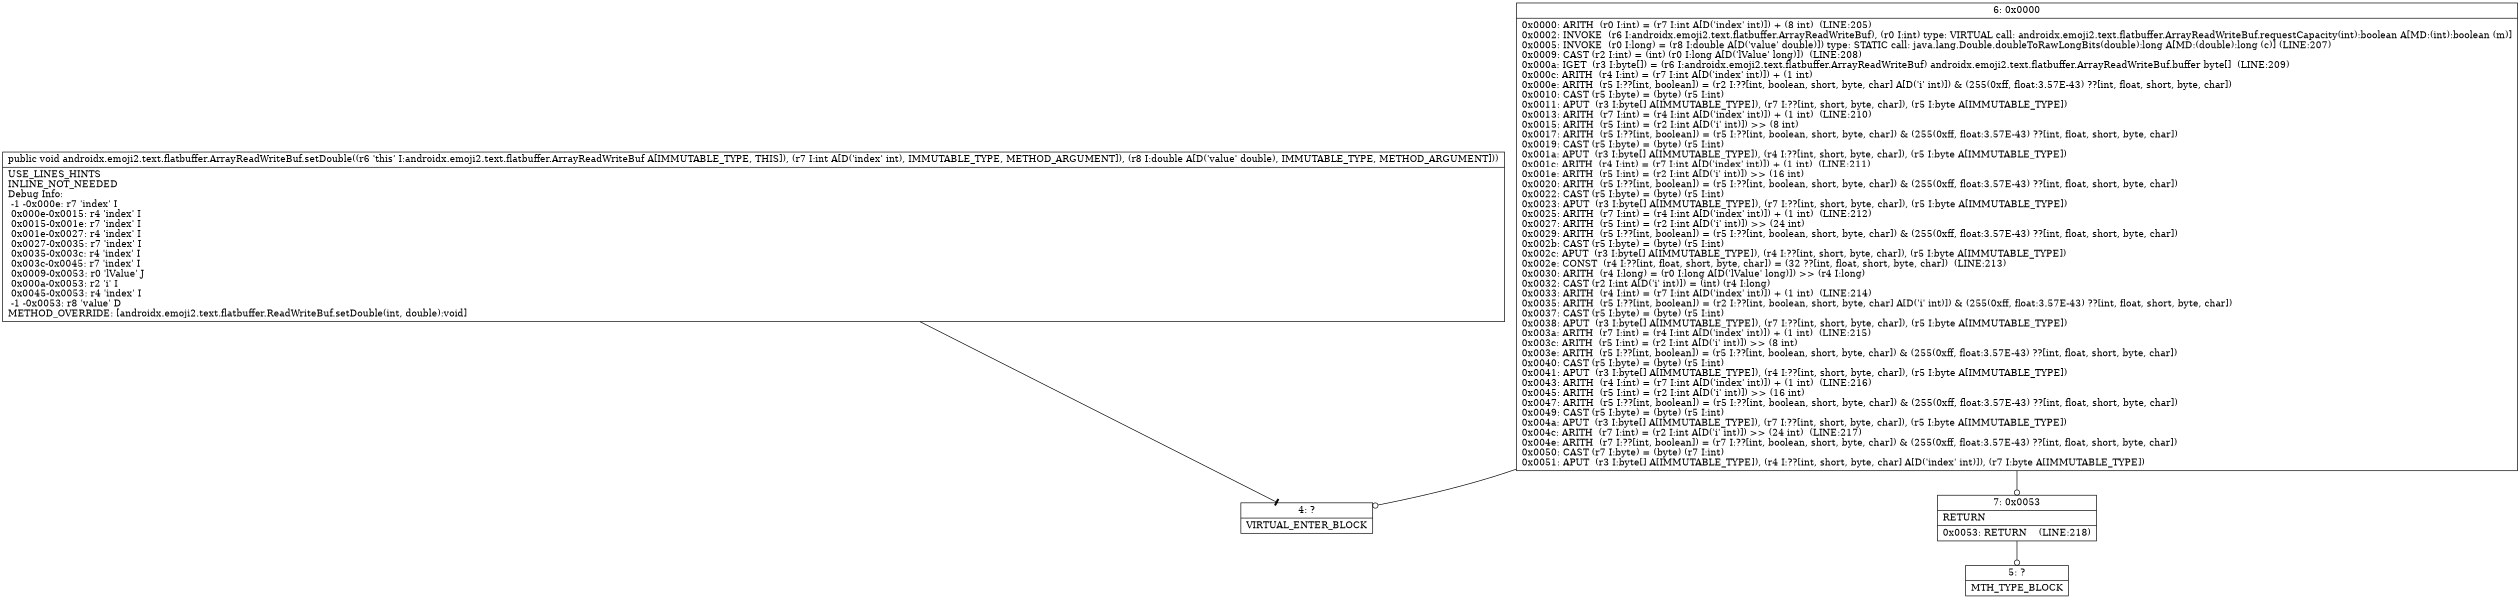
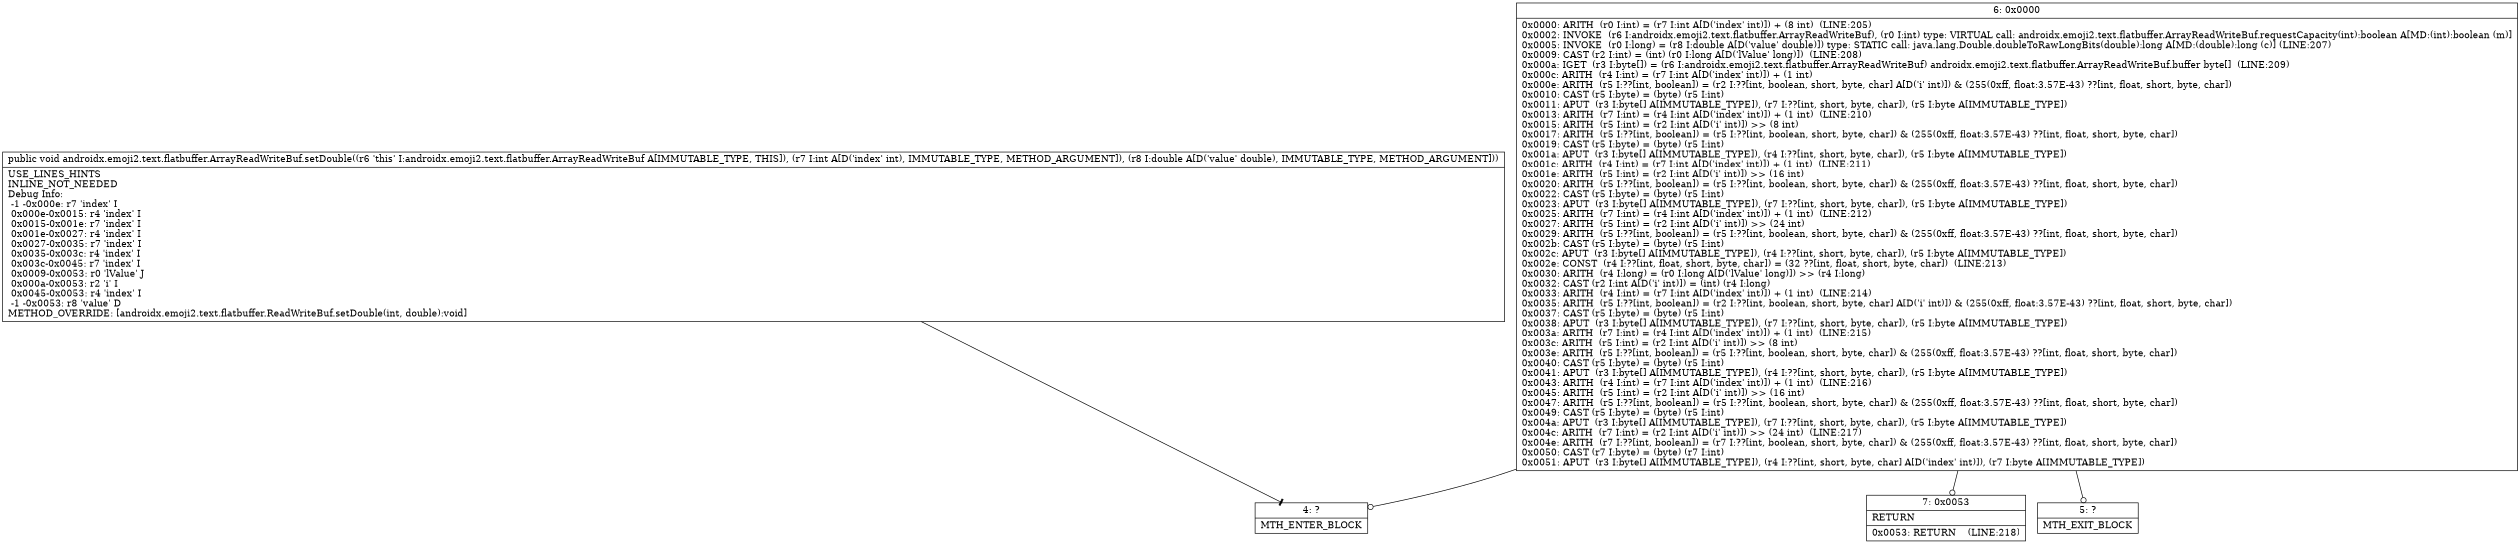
(1307, 525) -> (1311, 525)
(2017, 550) -> (2079, 484)
(2017, 588) -> (2088, 525)
